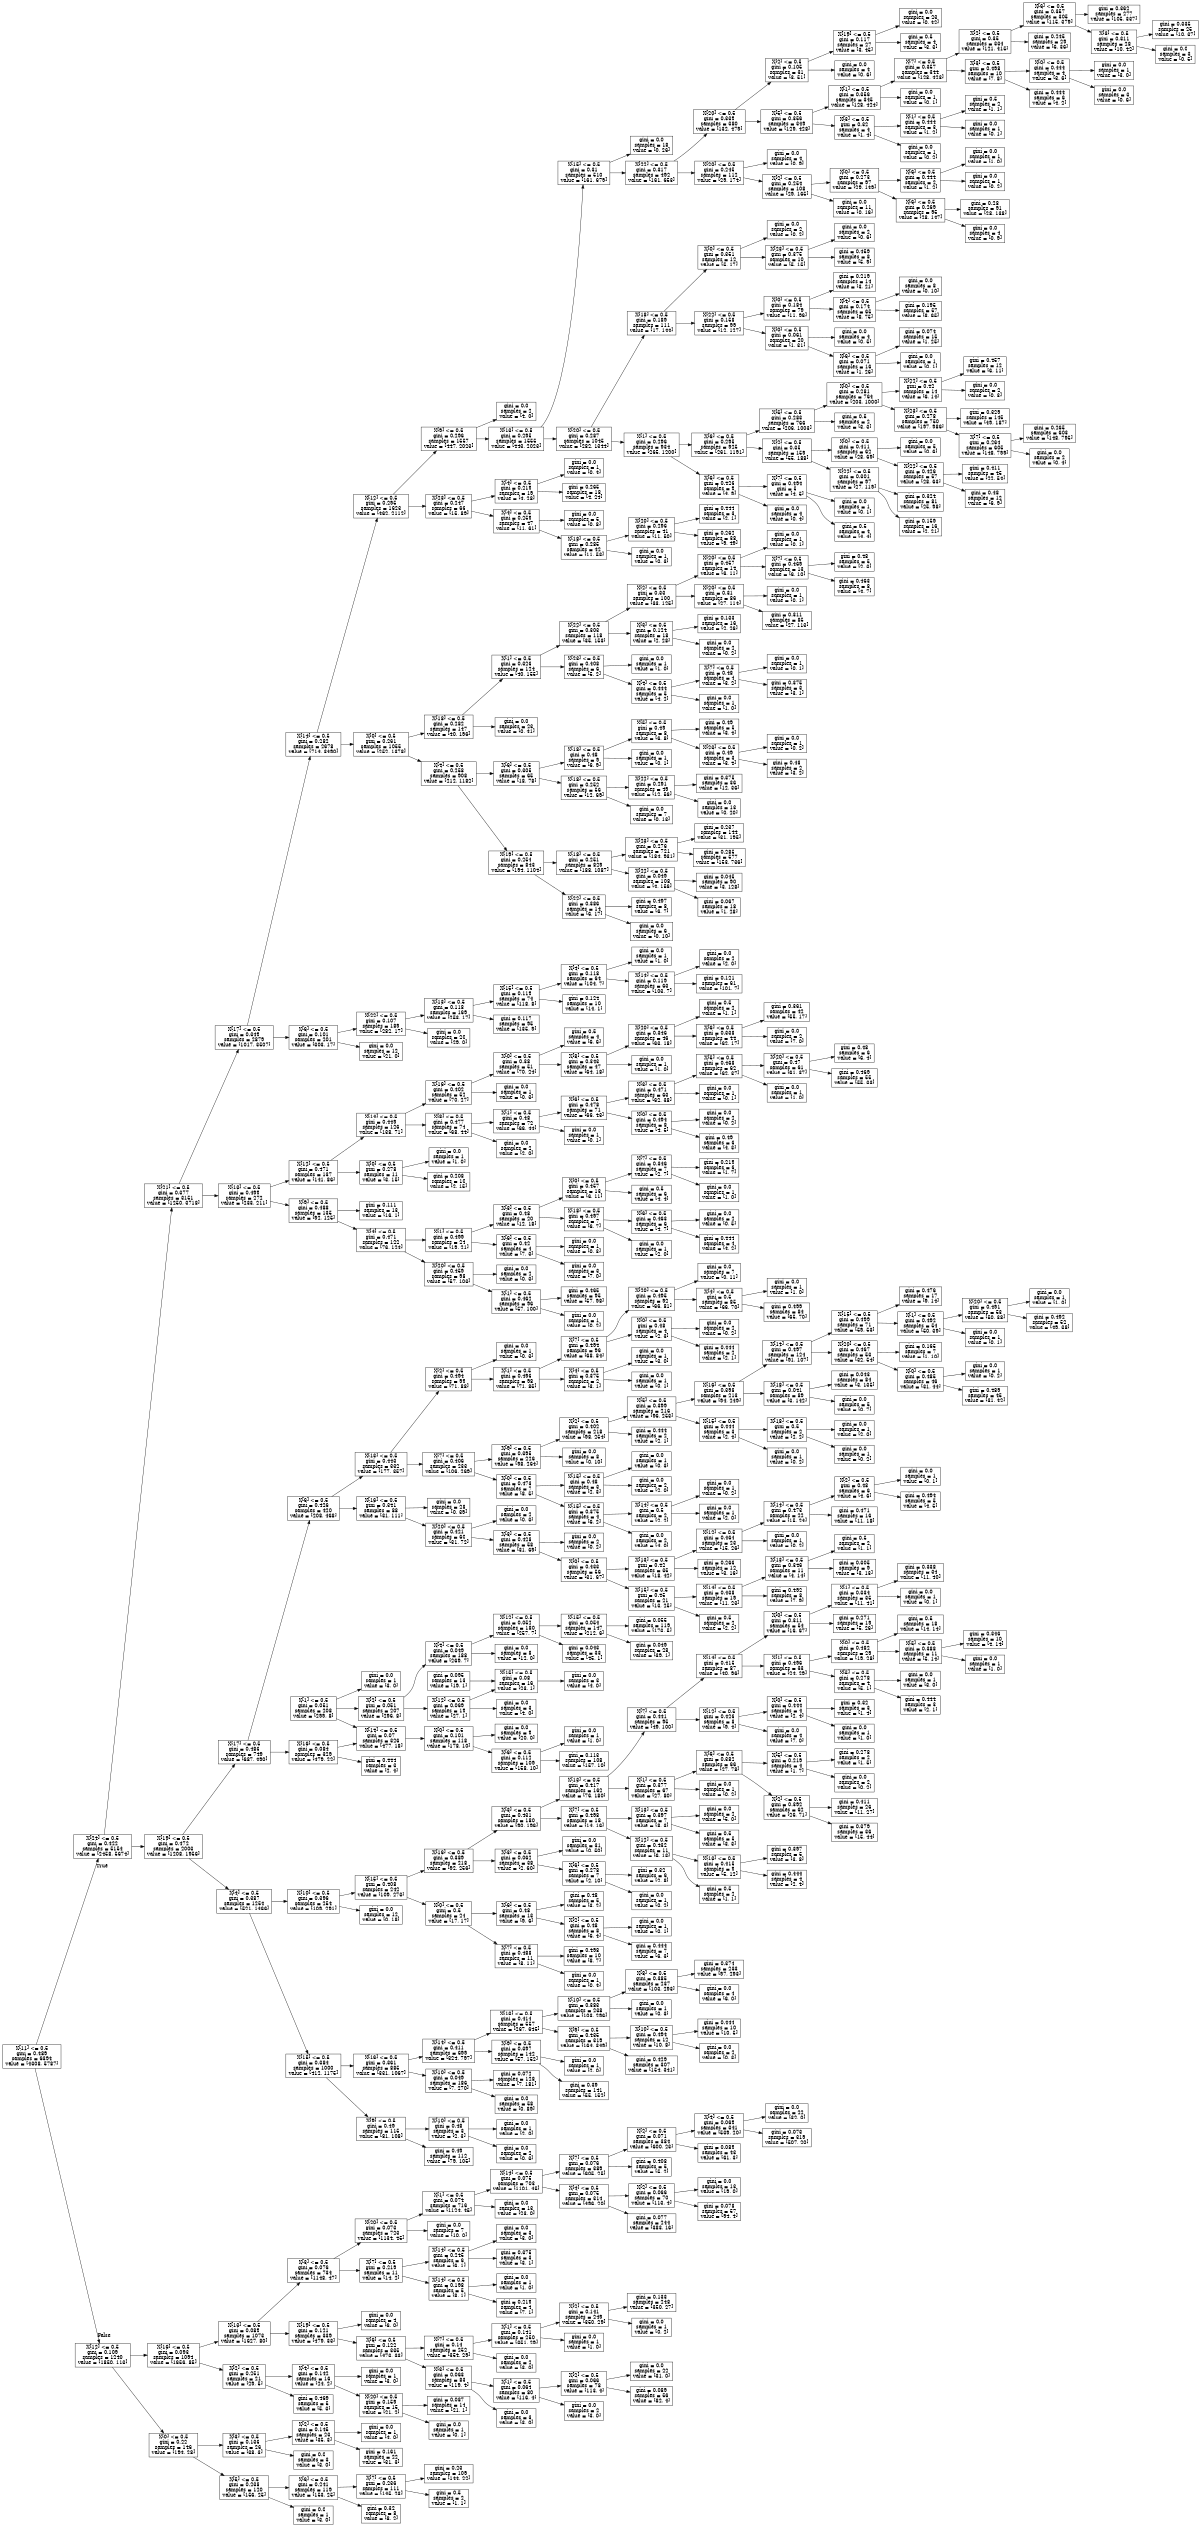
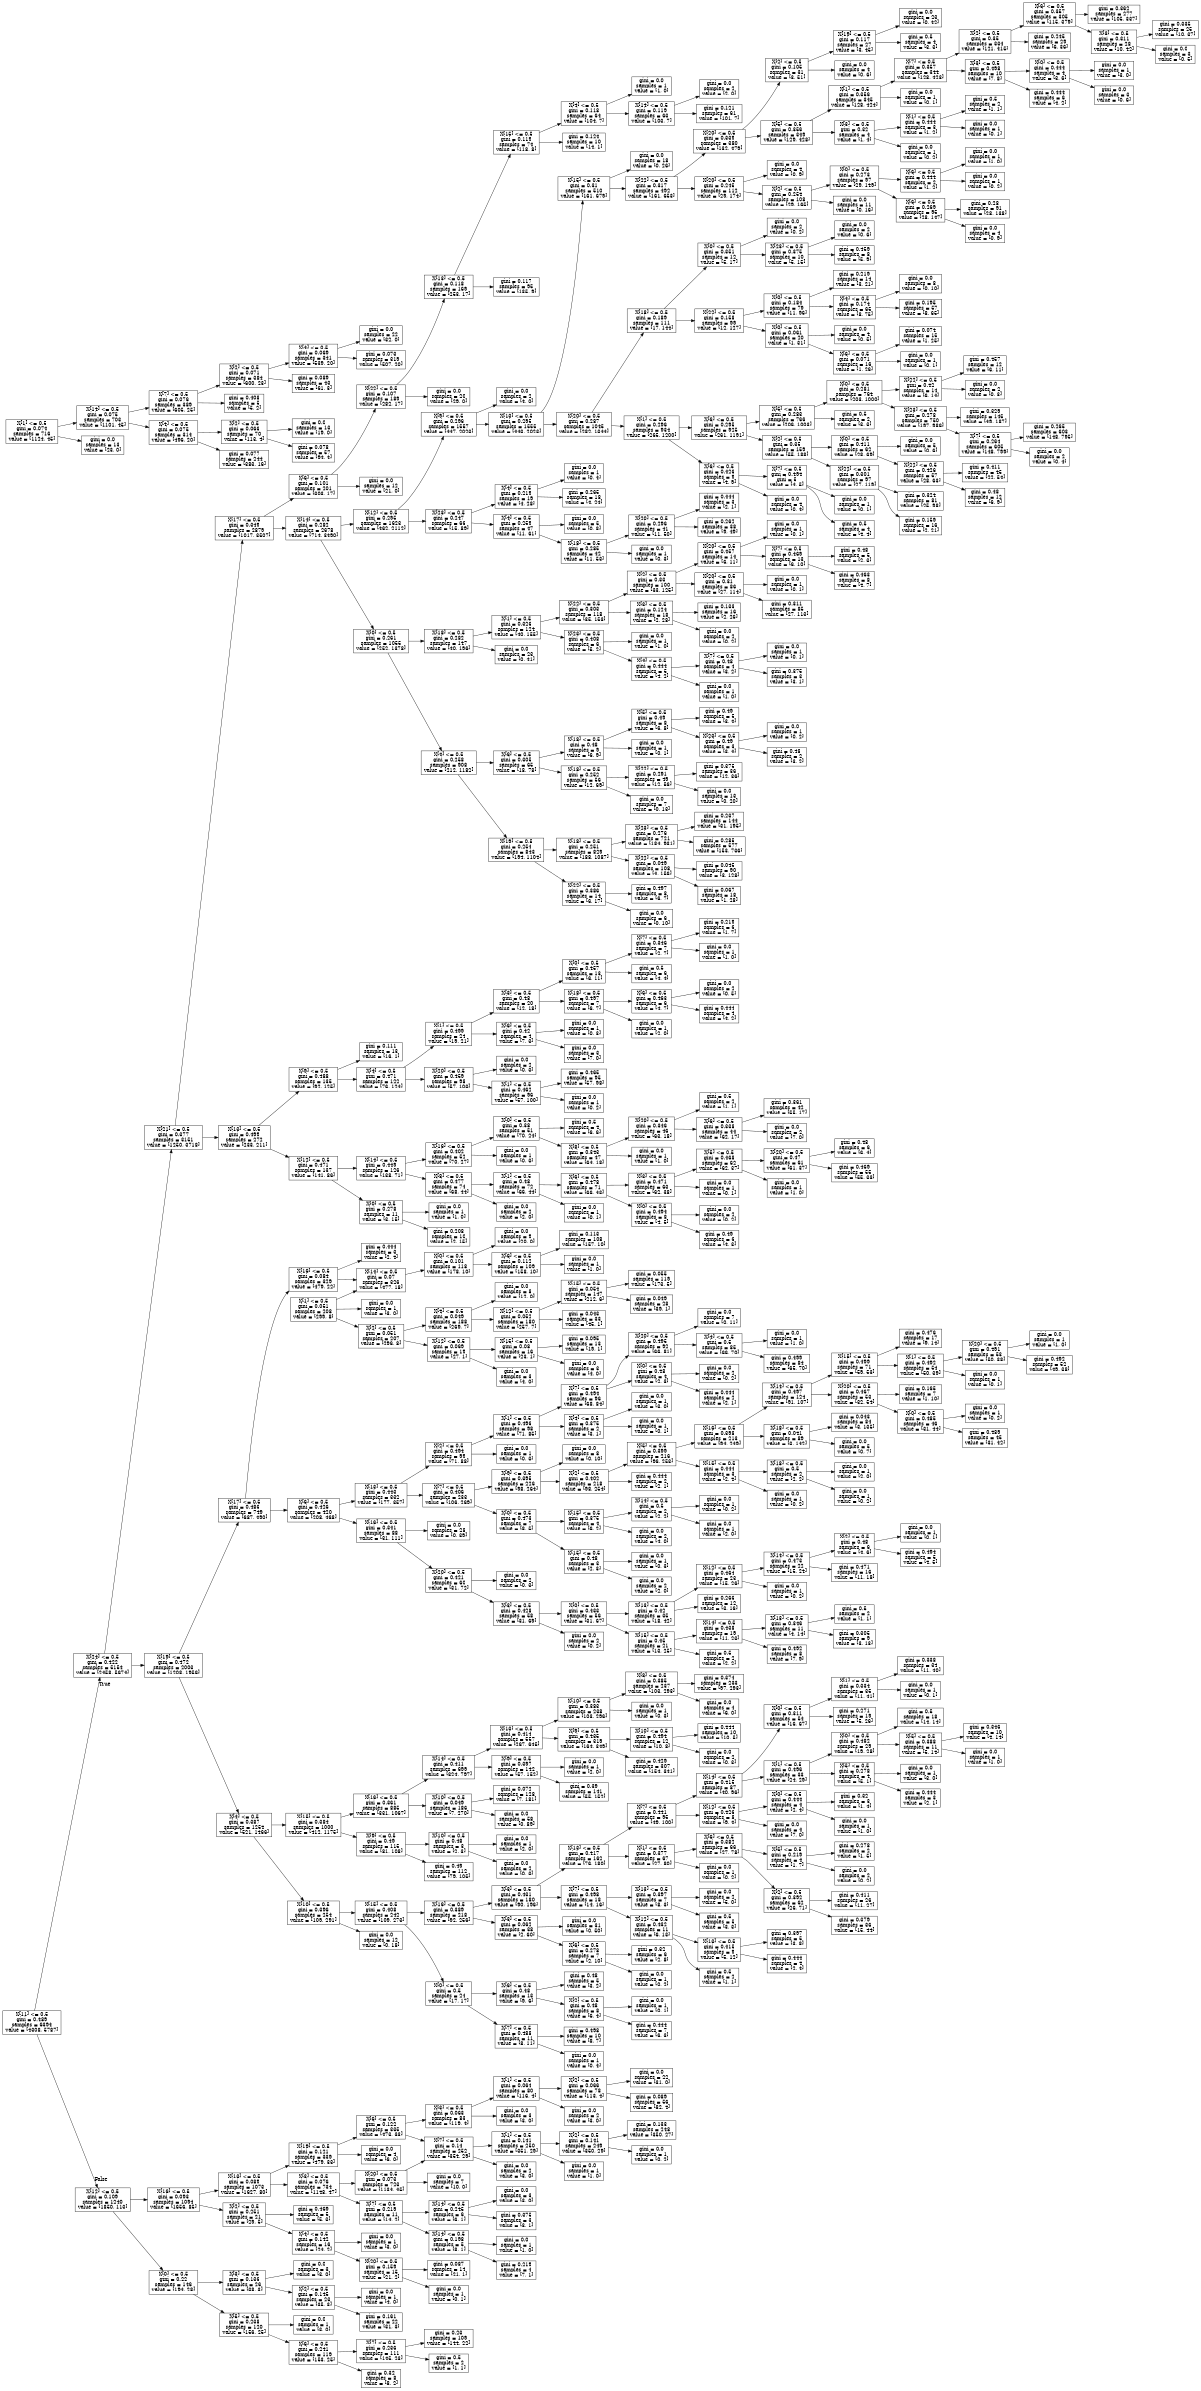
(481, 1681) -> (548, 1347)
(413, 2218) -> (413, 2166)
